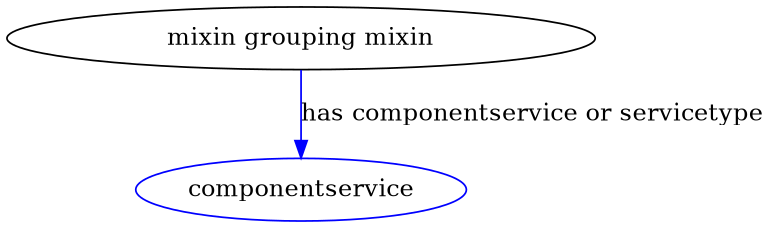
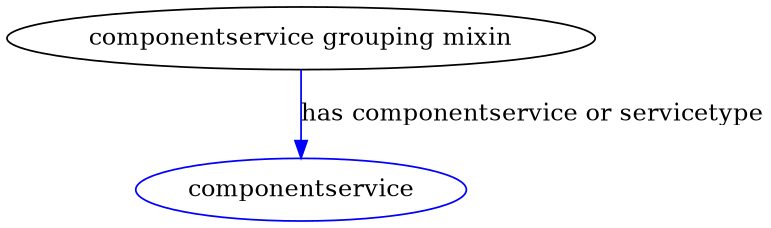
(301, 38) -> (301, 38)
